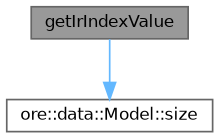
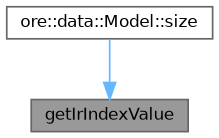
(110, 61) -> (110, 61)
